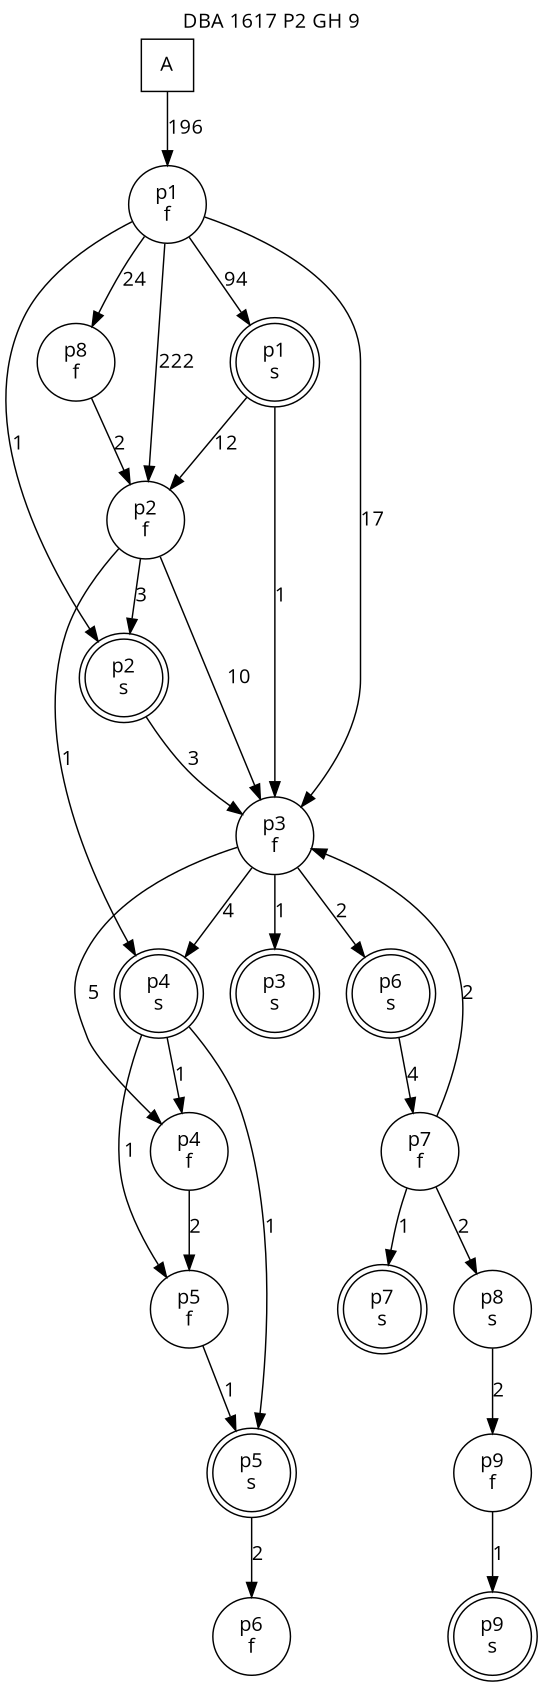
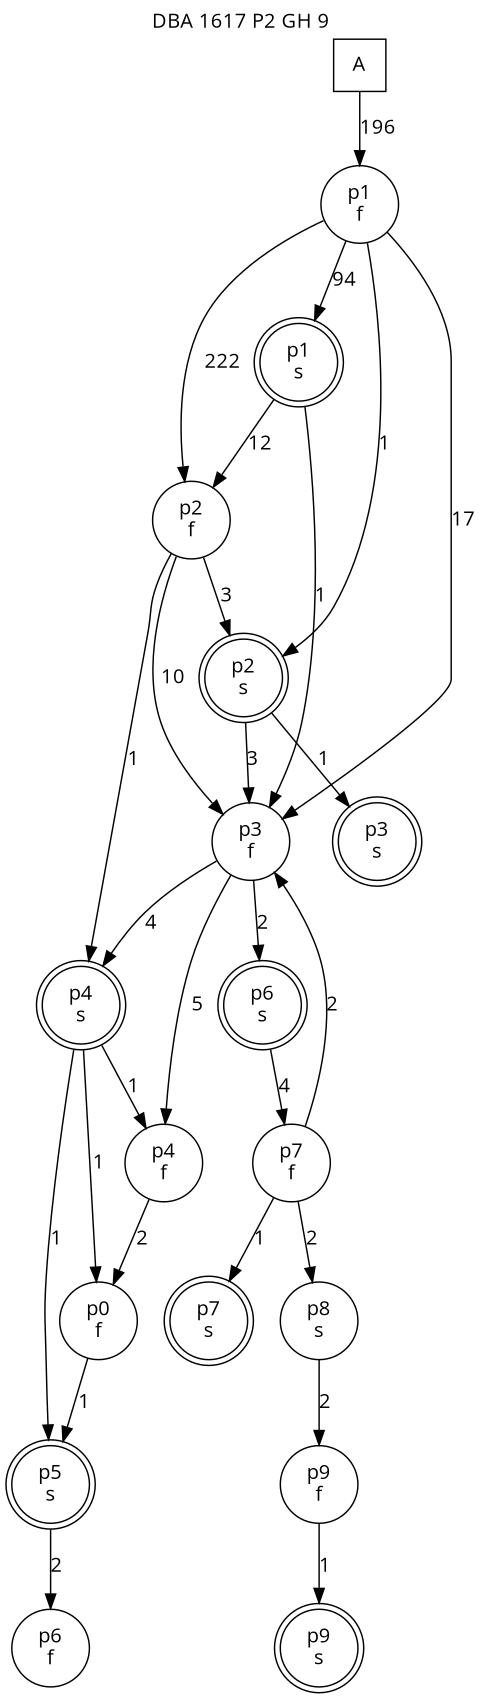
(76, 362) -> none
(275, 905) -> (306, 754)
(189, 1309) -> (99, 1321)
